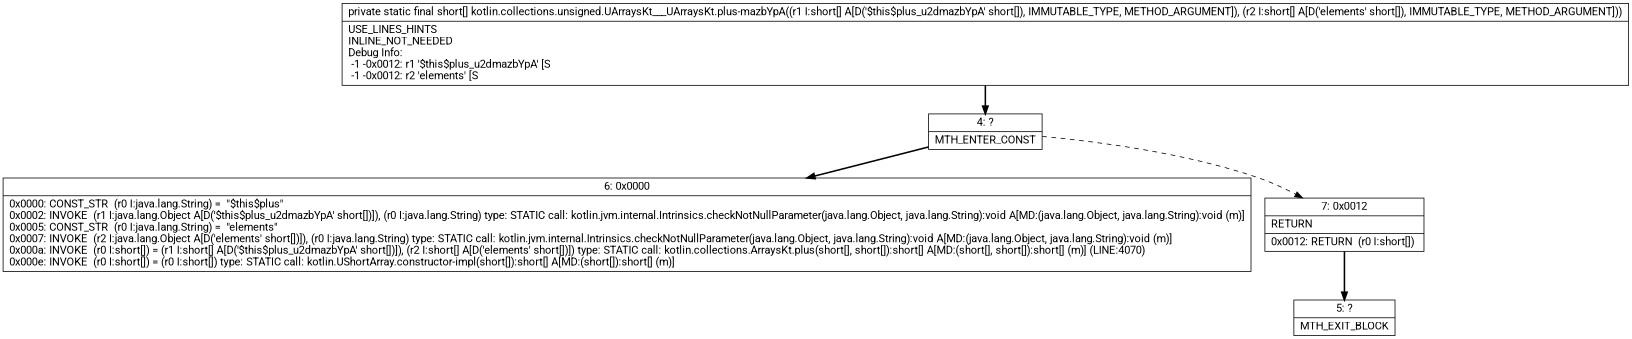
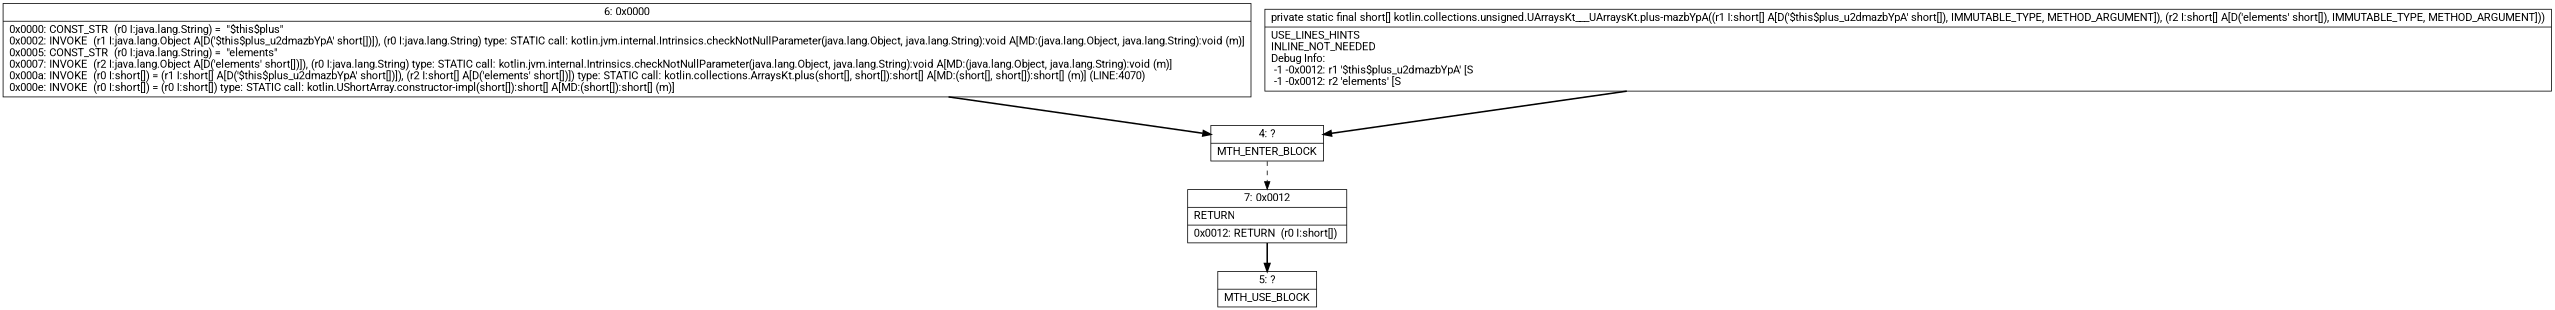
(985, 140) -> (1267, 152)
(872, 162) -> (1076, 115)
(1344, 326) -> (1267, 298)
